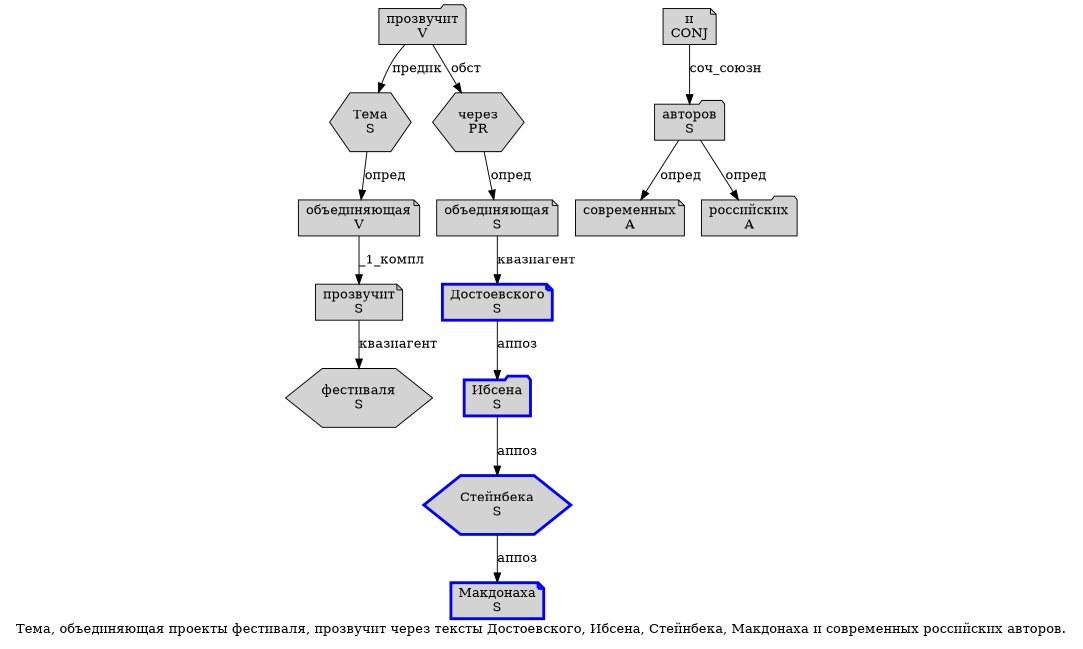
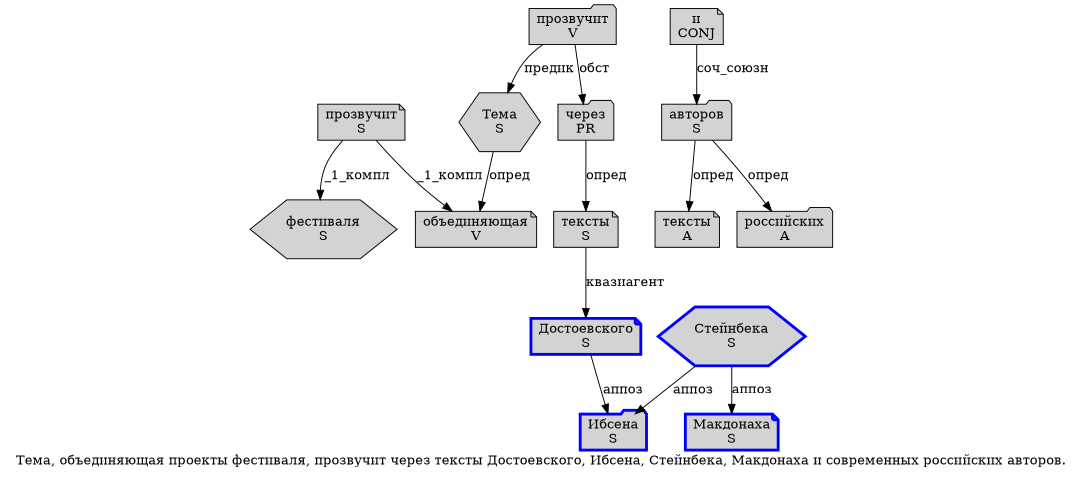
(478, 122) -> (586, 122)
(497, 218) -> (586, 229)
(630, 218) -> (687, 229)
(359, 255) -> (409, 175)
(398, 344) -> (358, 176)
(497, 441) -> (669, 387)
